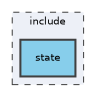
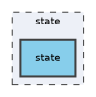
(48, 22) -> (48, 22)
